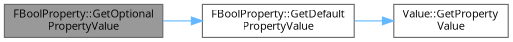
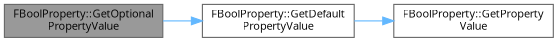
(451, 21) -> (474, 21)
